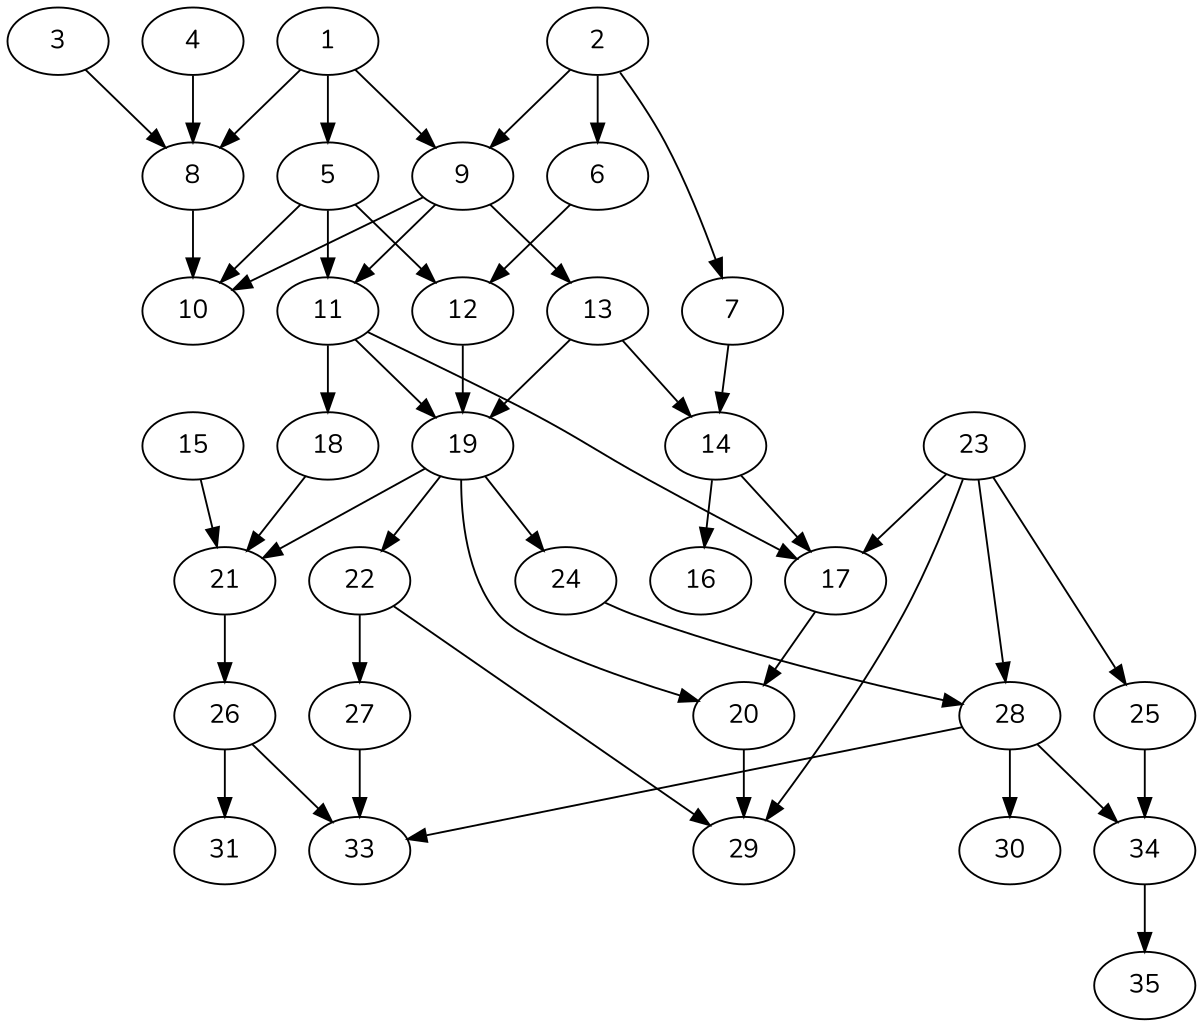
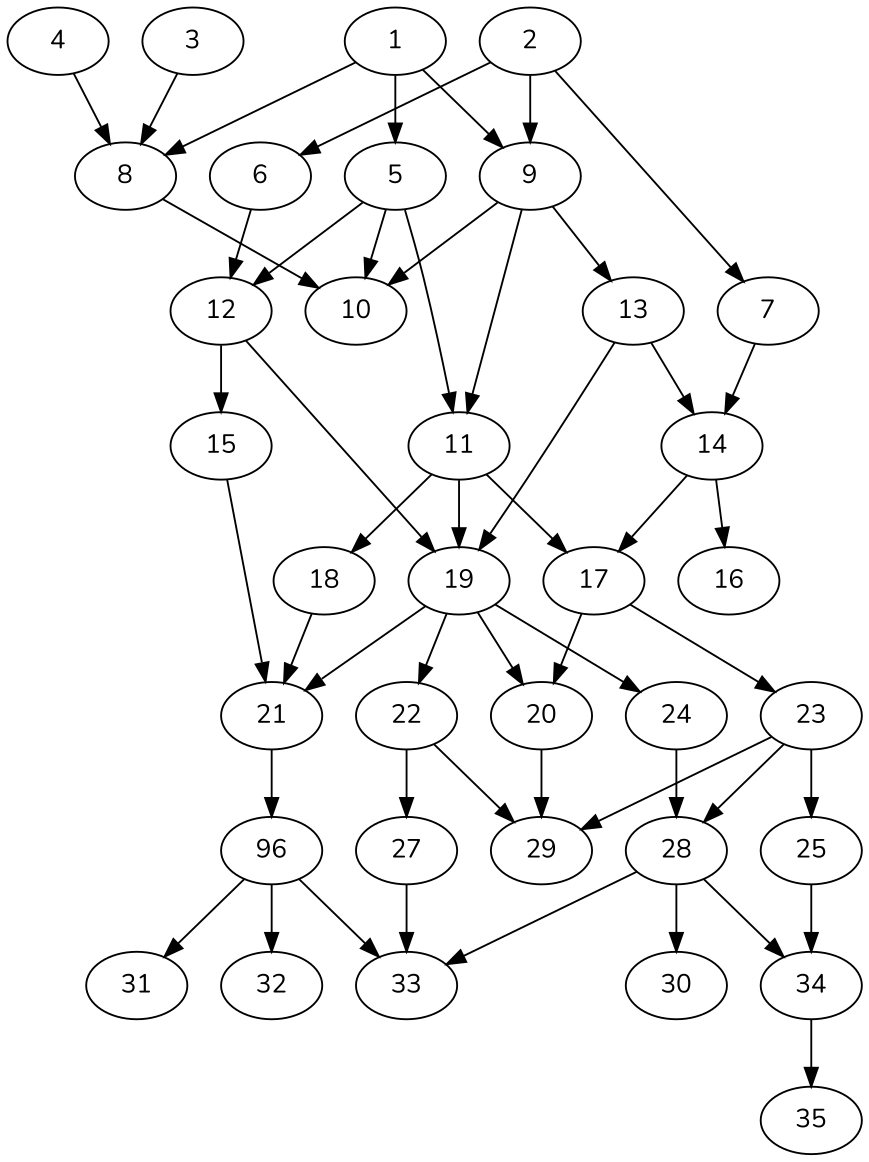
none -> (221, 369)
(912, 507) -> (695, 643)
(225, 716) -> (272, 851)
none -> (272, 986)
